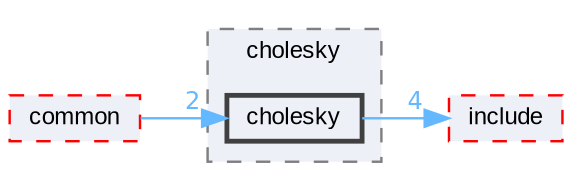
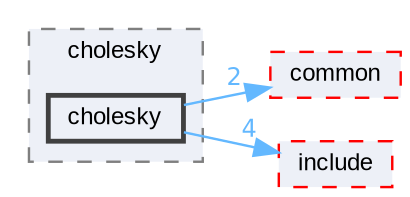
(171, 118) -> (218, 98)
